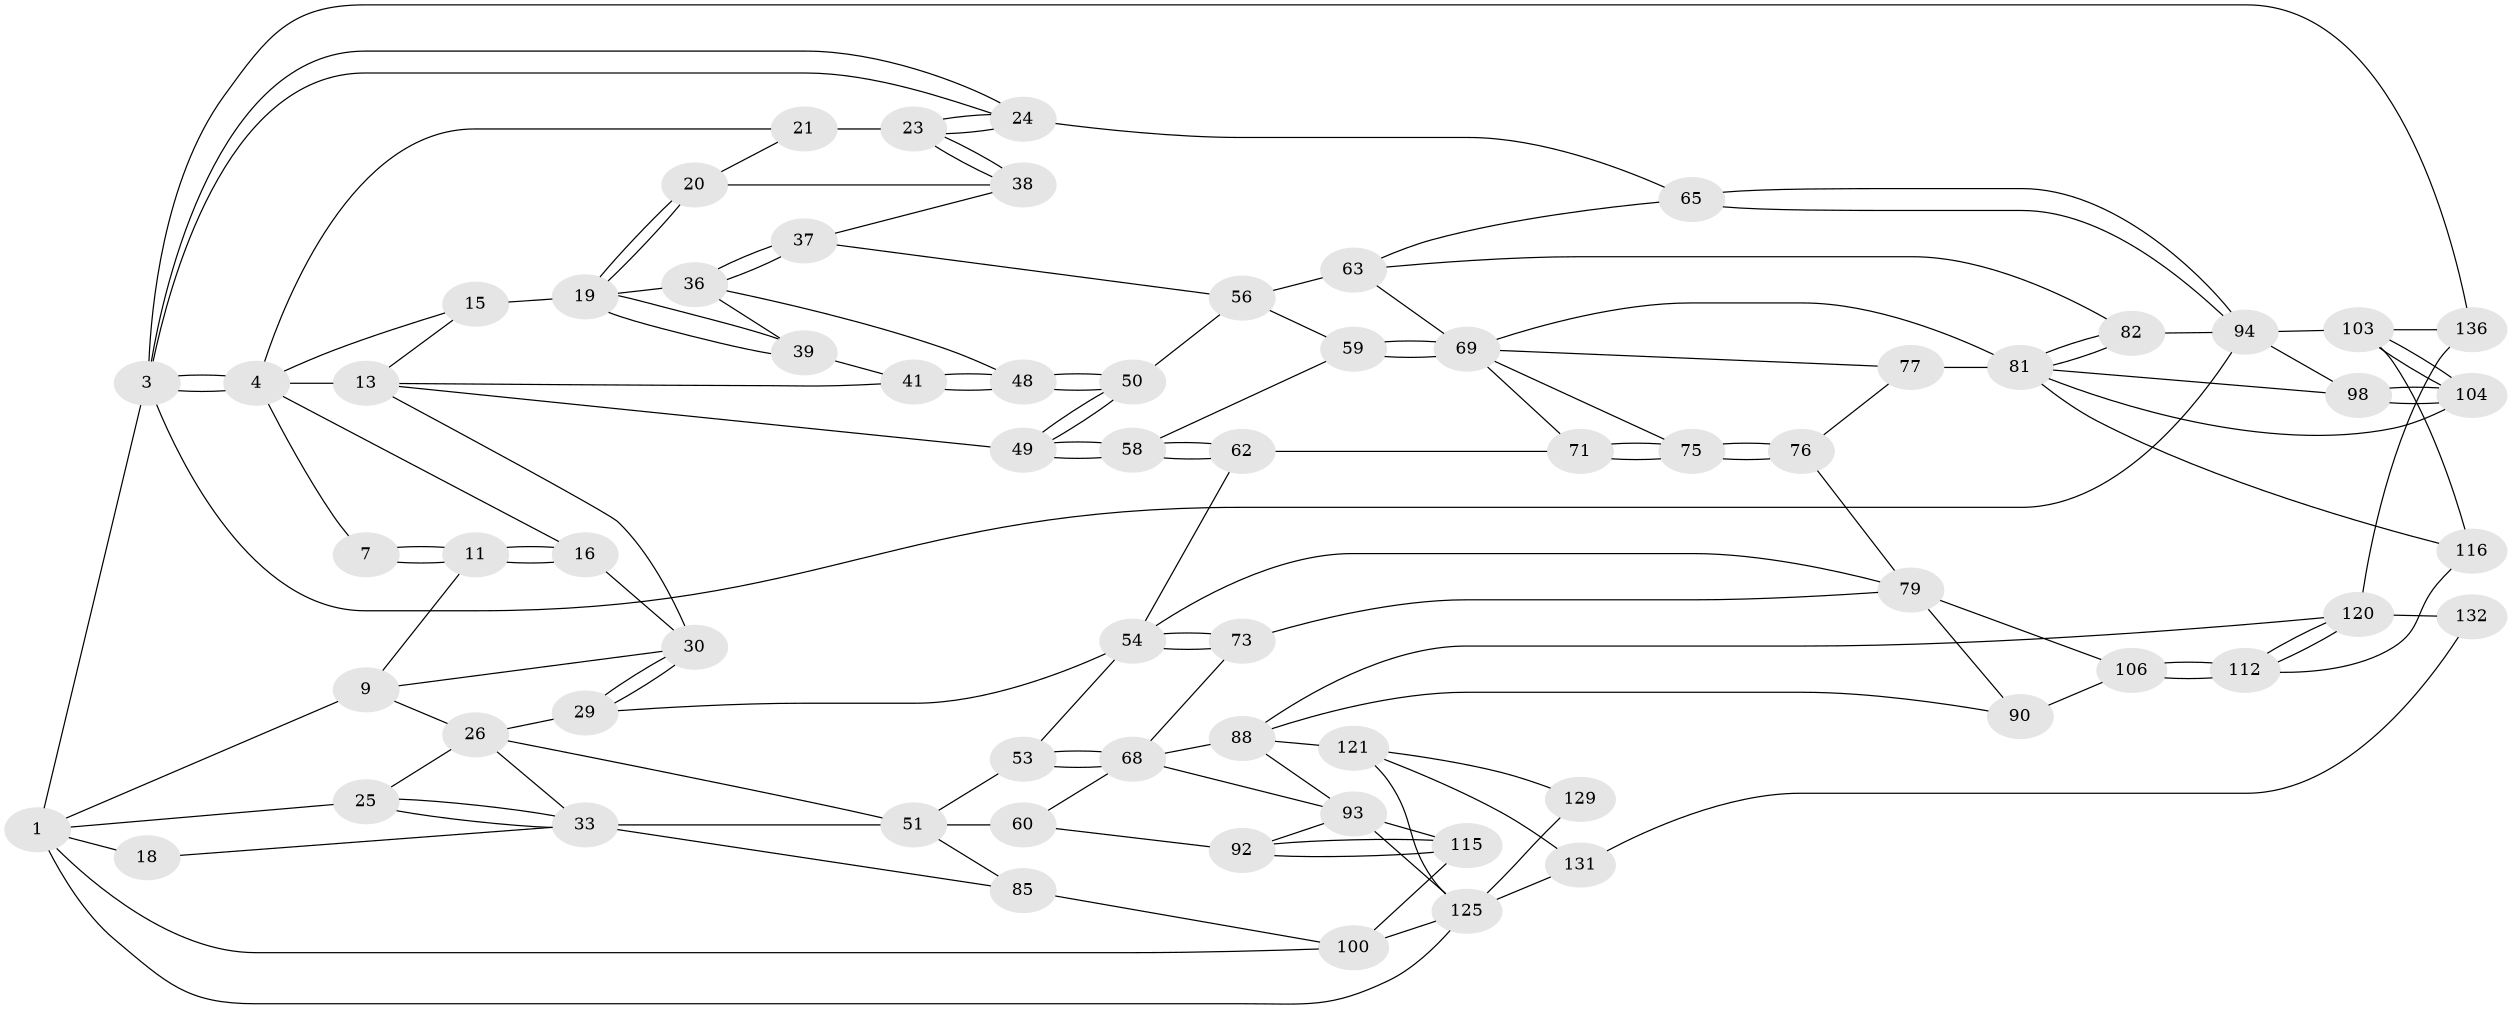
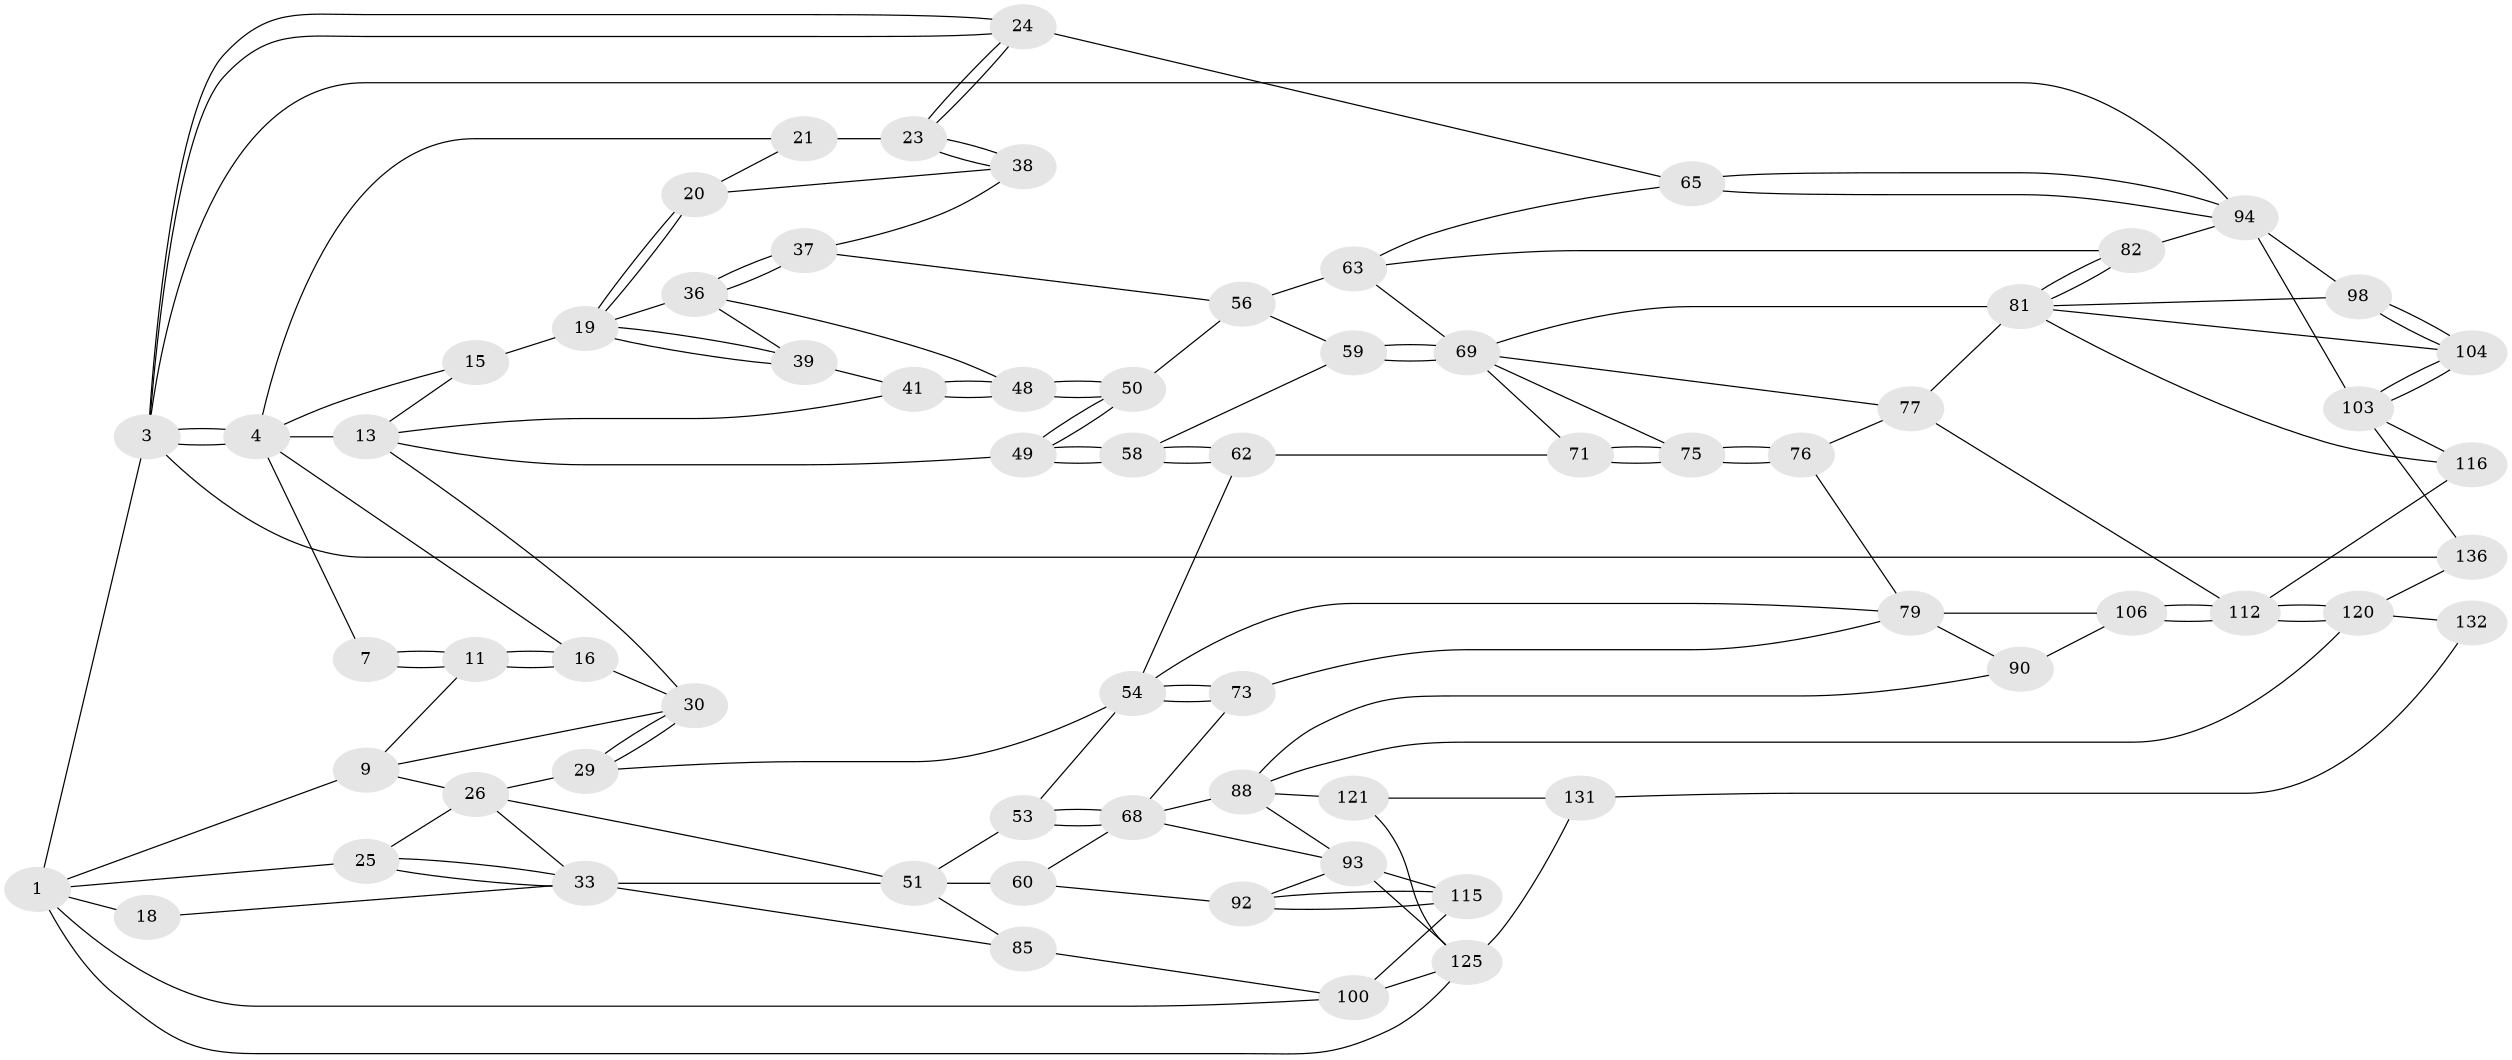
none -> (2078, 511)
(1580, 799) -> none
